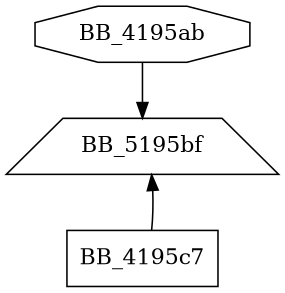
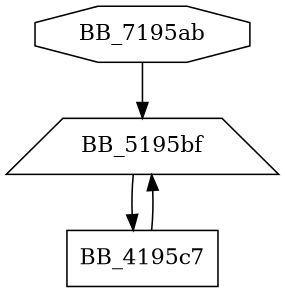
(142, 34) -> (142, 34)
none -> (132, 195)
